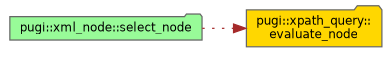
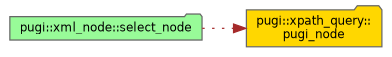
(314, 28) -> (314, 28)
